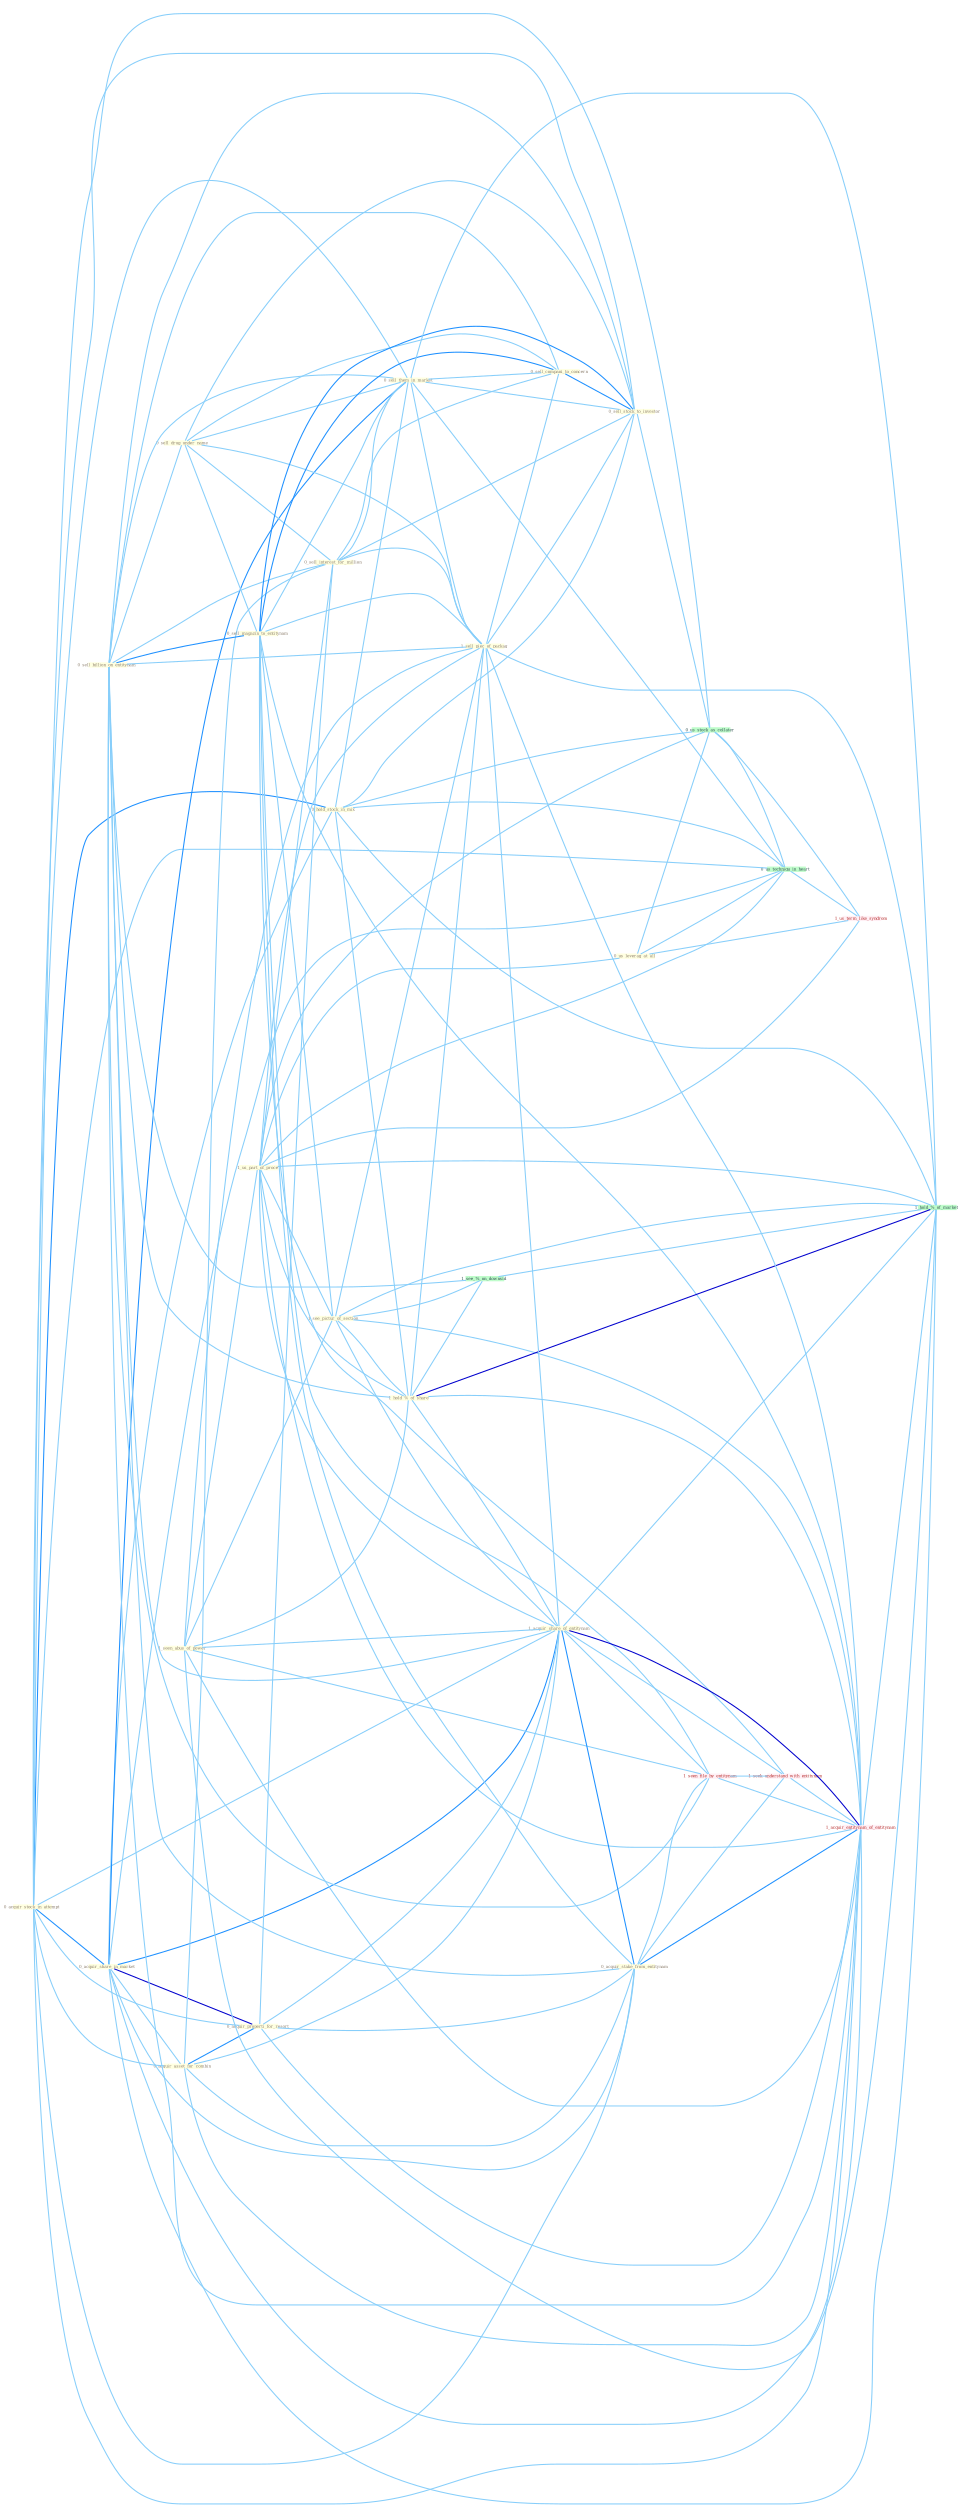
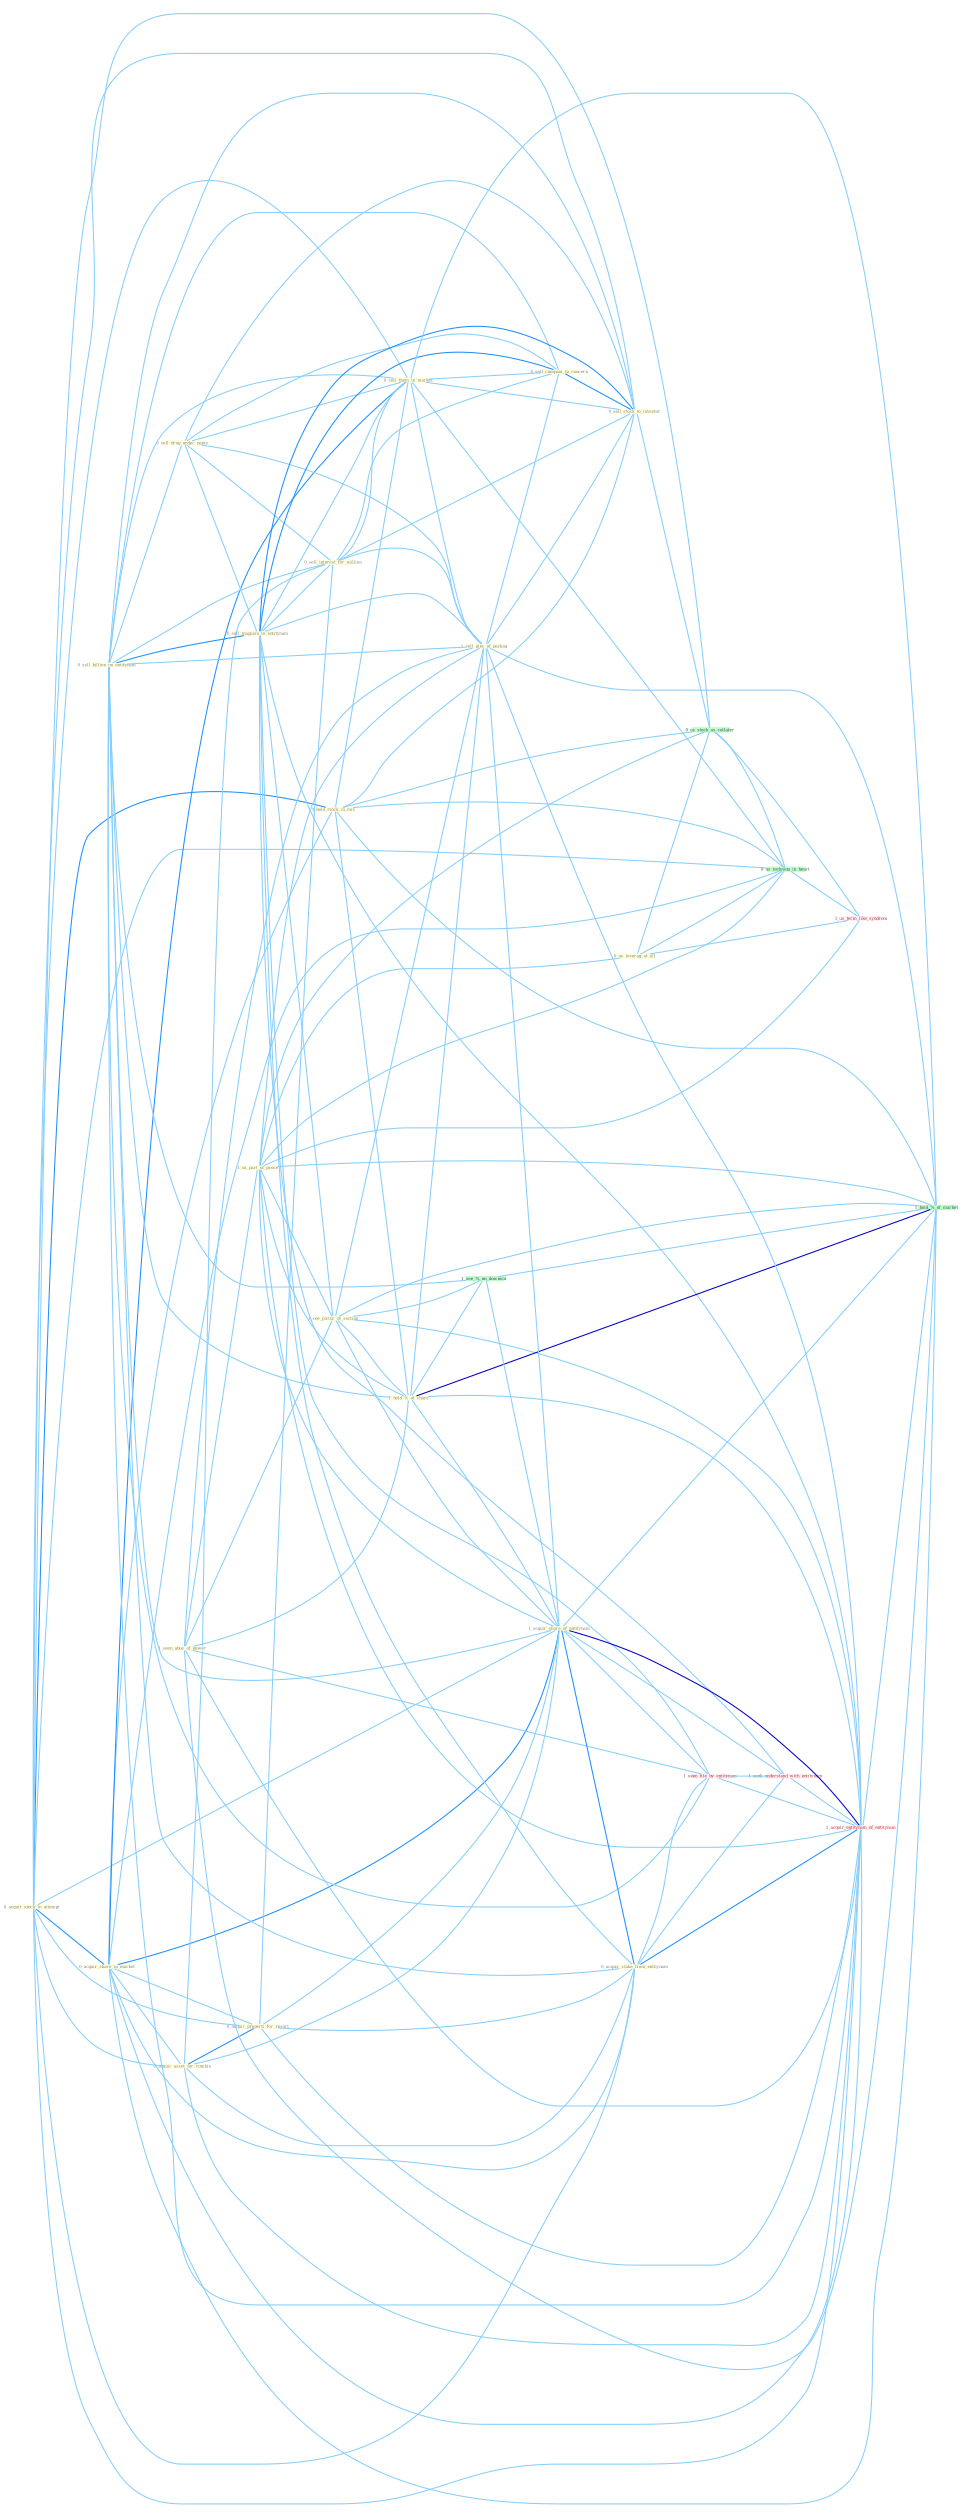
(300, 820) -> (296, 598)
(380, 1638) -> (523, 1453)
(180, 1995) -> (180, 1995)
